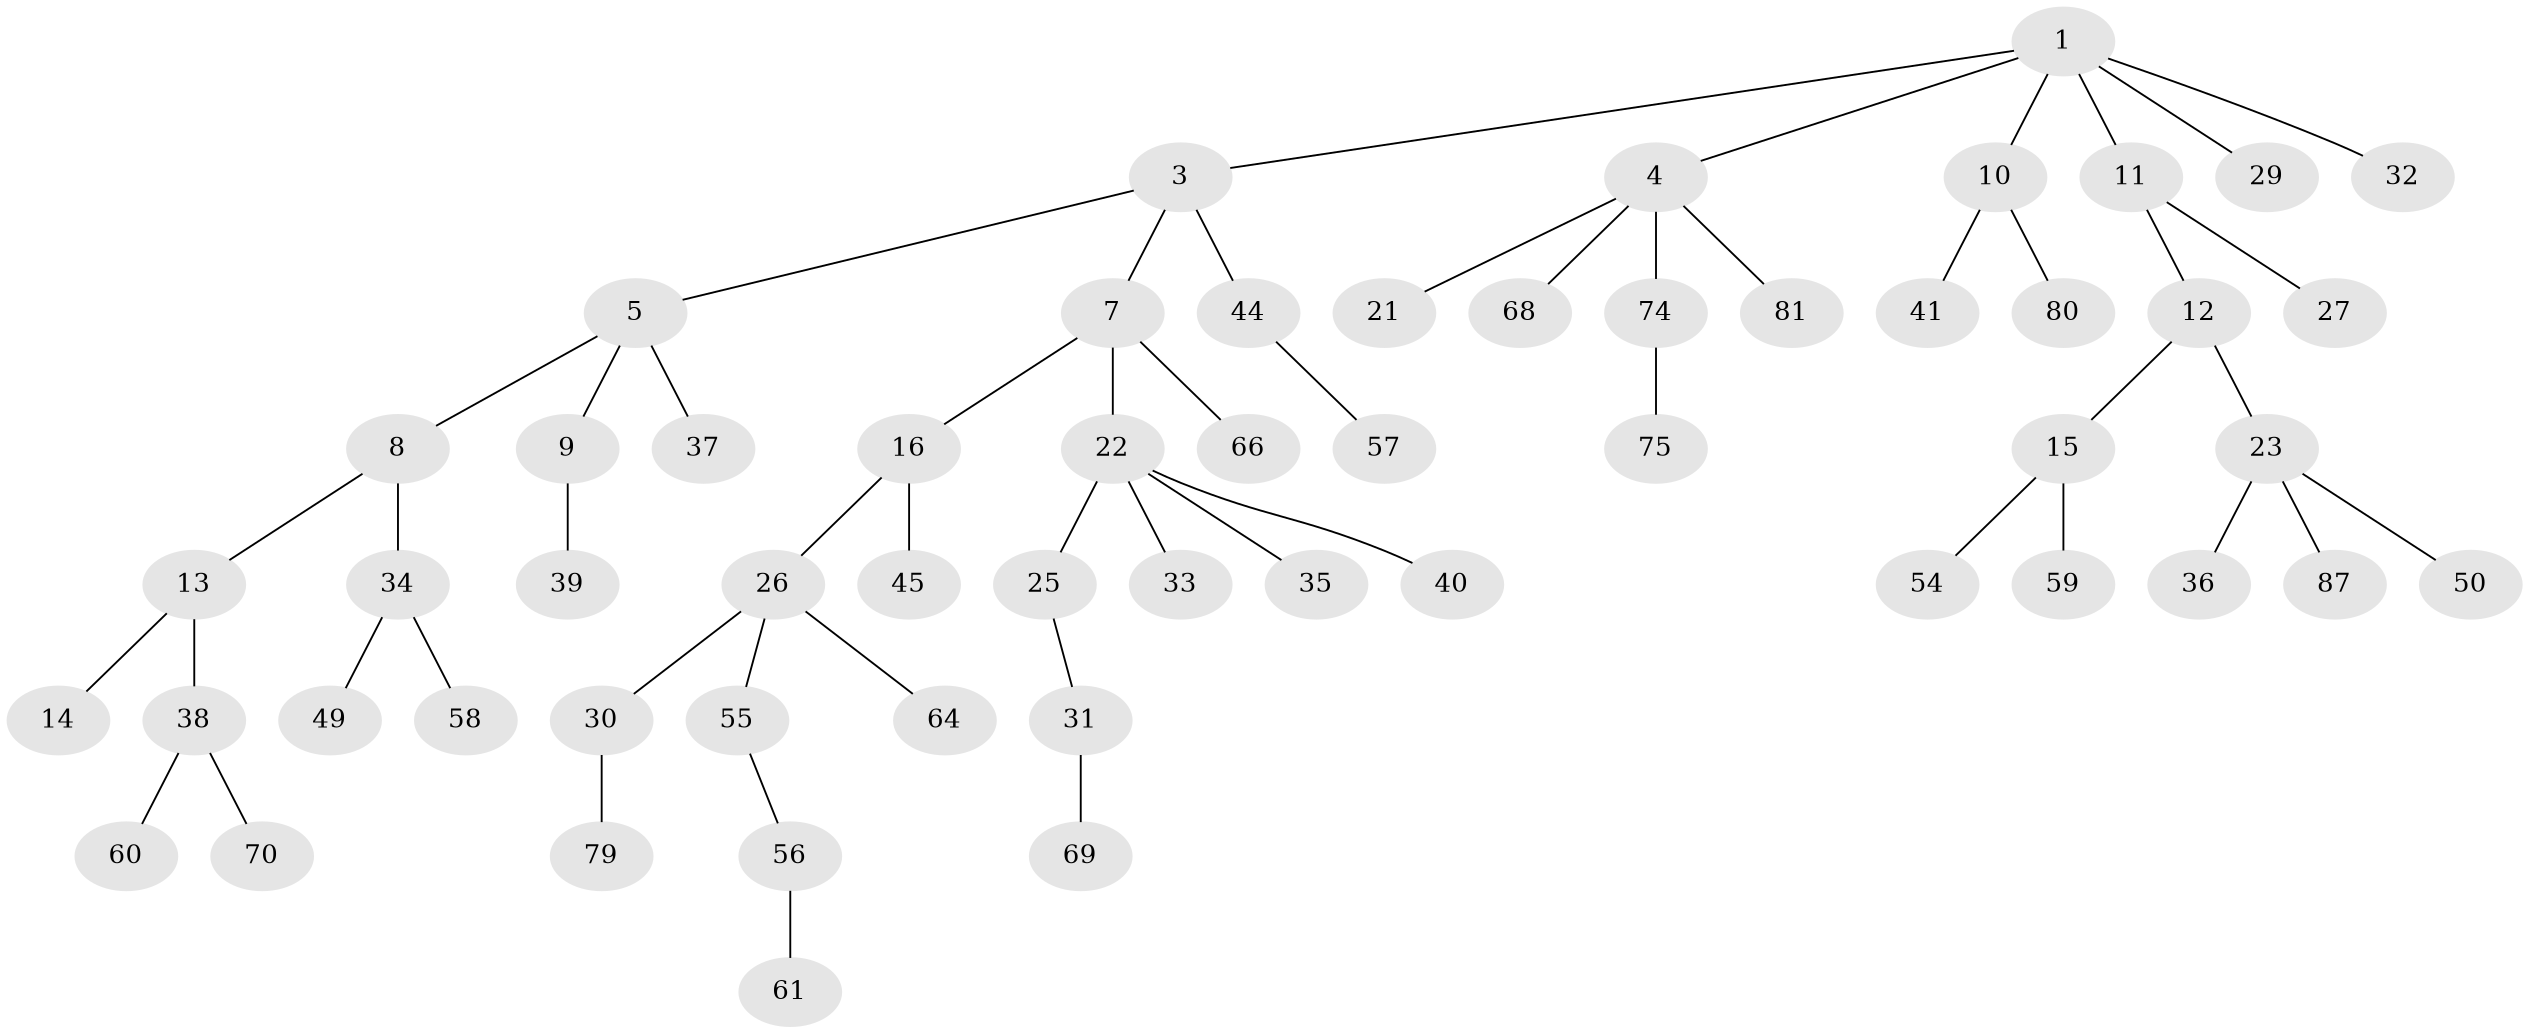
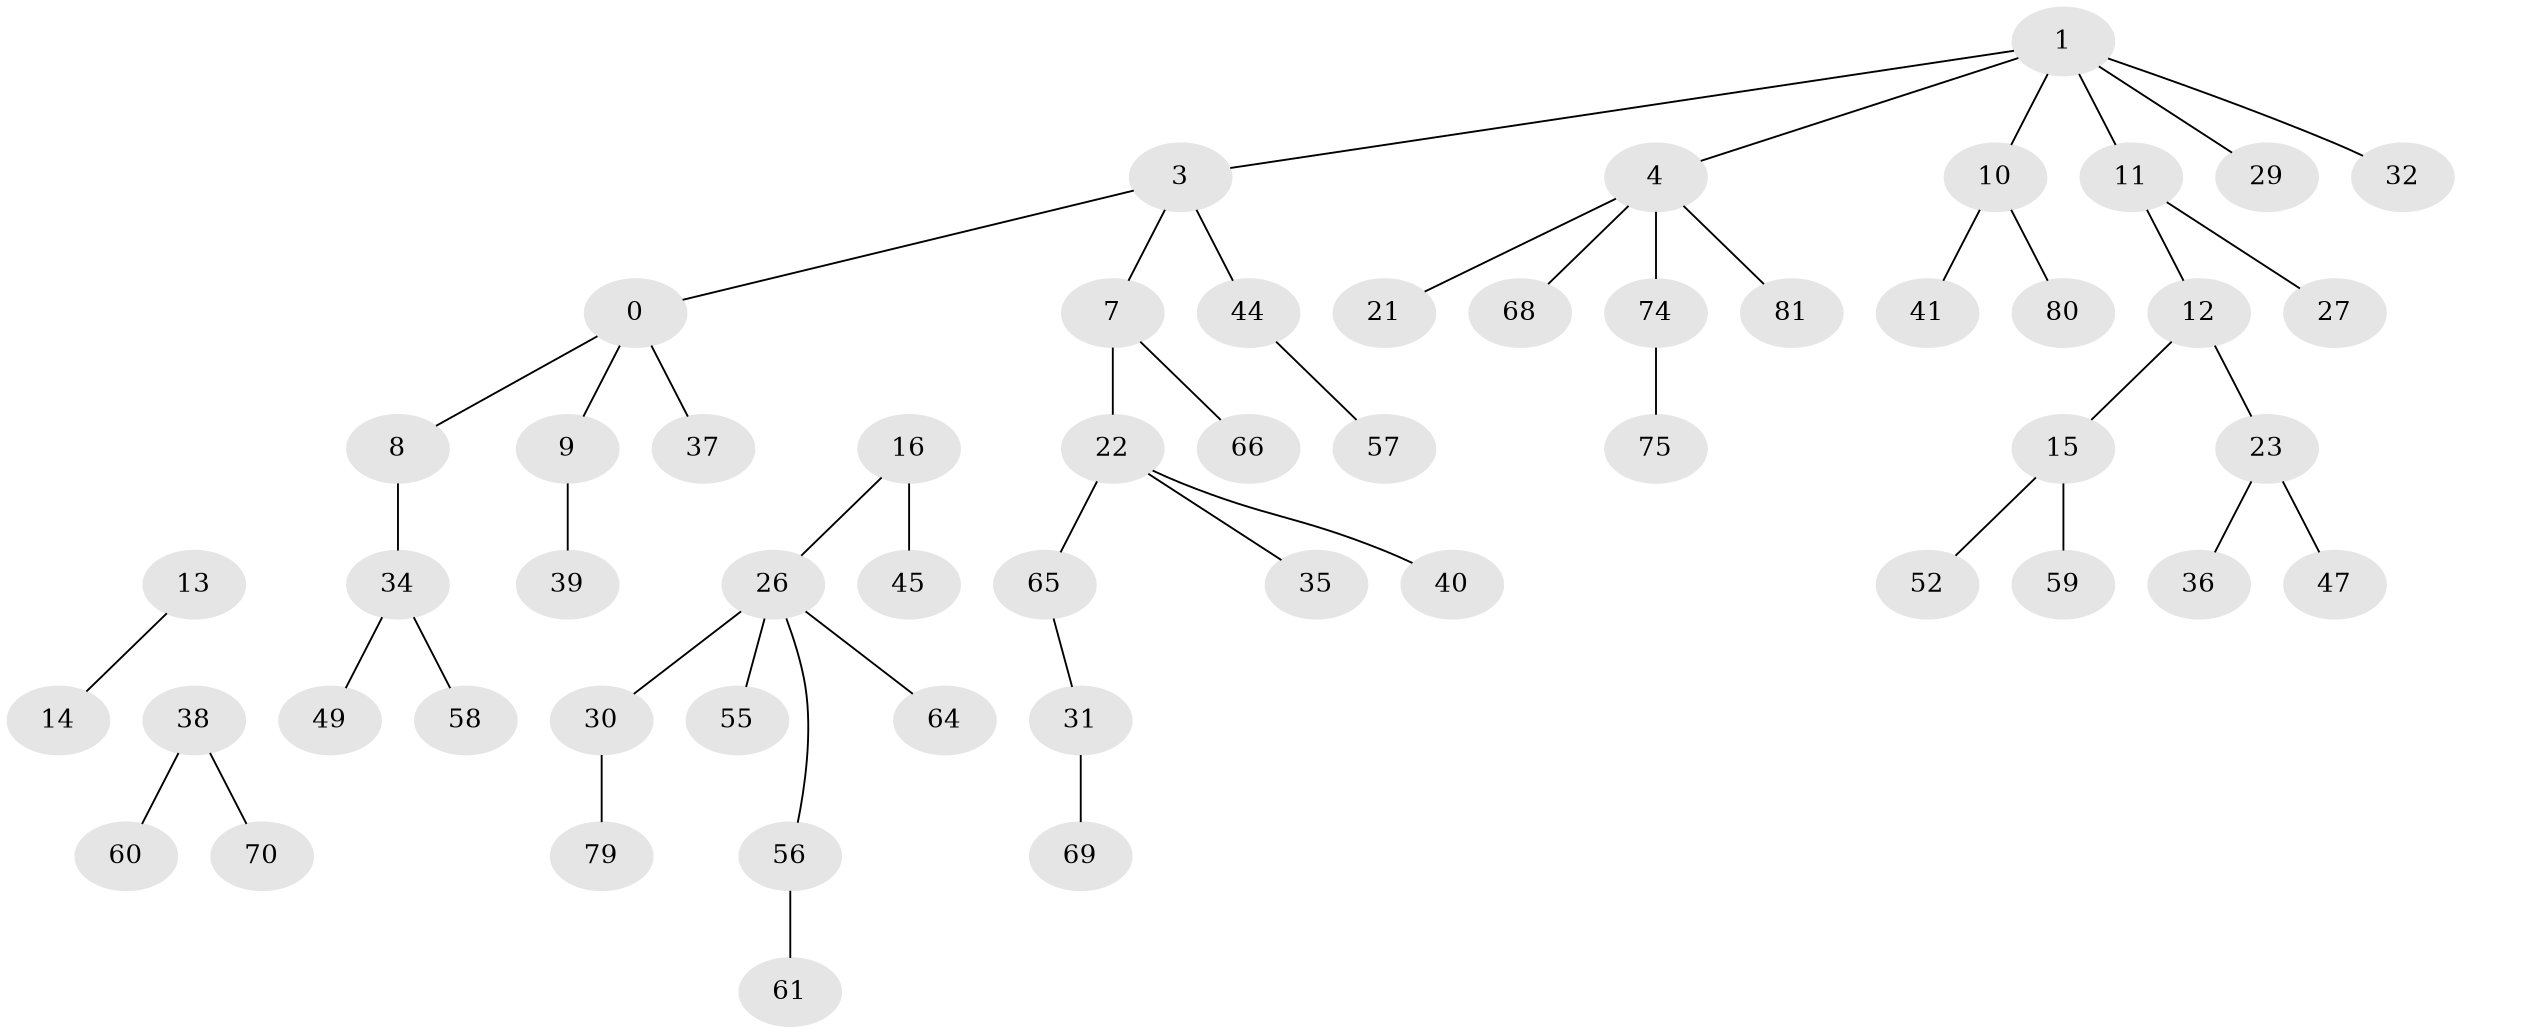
(636, 313) -> (636, 313)
(1011, 381) -> none
(296, 517) -> none
(1045, 585) -> (1045, 585)
(1181, 585) -> none
(1928, 585) -> (1928, 585)
(2335, 585) -> (2335, 585)
(2471, 585) -> none
(194, 653) -> none
(764, 789) -> (808, 719)
